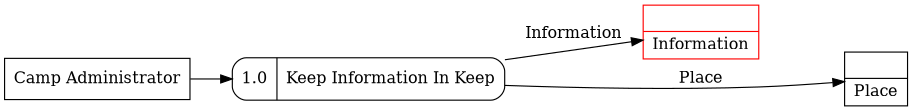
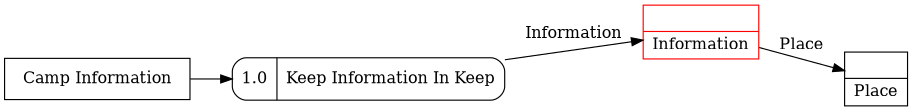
(97, 79) -> (97, 79)
(669, 88) -> (796, 58)
